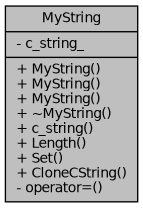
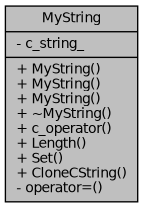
(55, 129) -> (64, 129)
